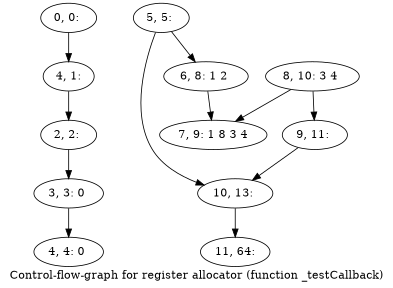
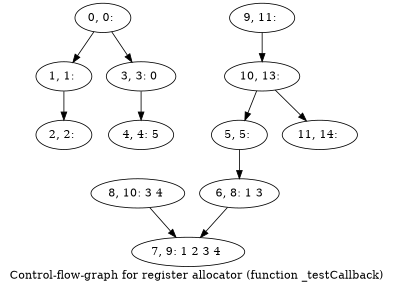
(69, 76) -> (64, 76)
(206, 76) -> (239, 193)
(313, 102) -> none
(142, 119) -> (252, 102)
(213, 135) -> (188, 252)
(69, 160) -> (120, 44)
(69, 252) -> (141, 135)
(235, 252) -> (320, 135)
